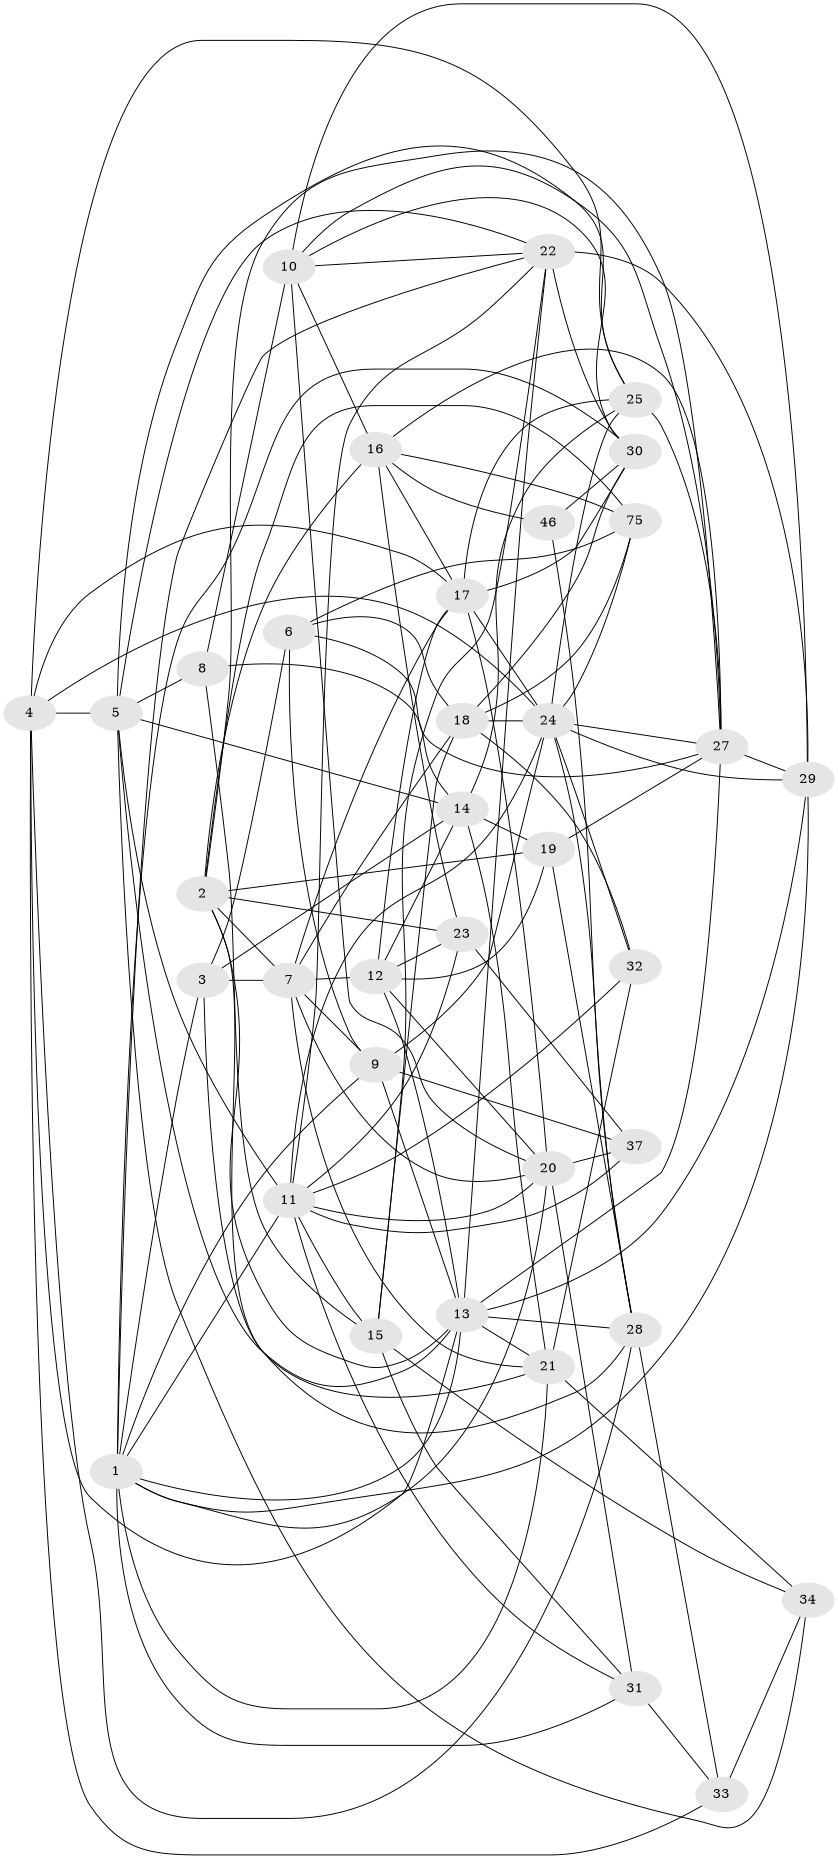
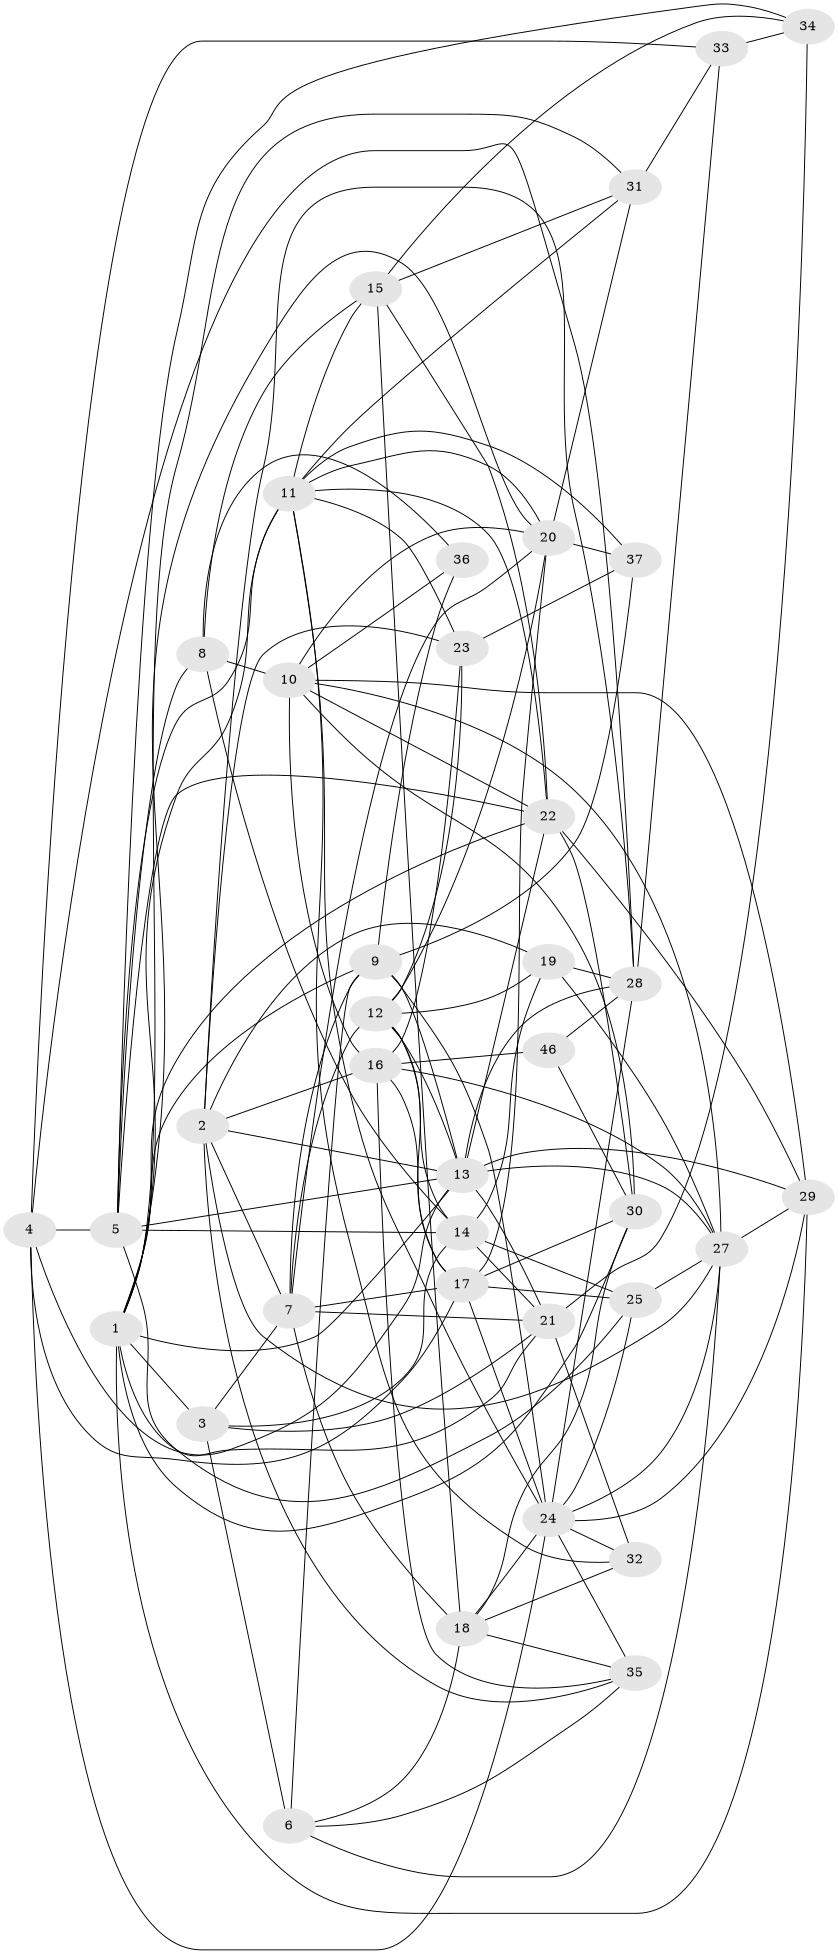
(174, 55) -> none
(635, 521) -> (635, 1673)
none -> (462, 560)
